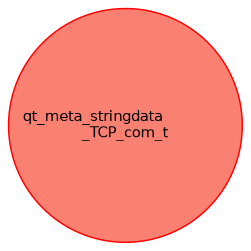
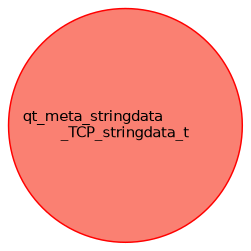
(125, 125) -> (125, 125)
